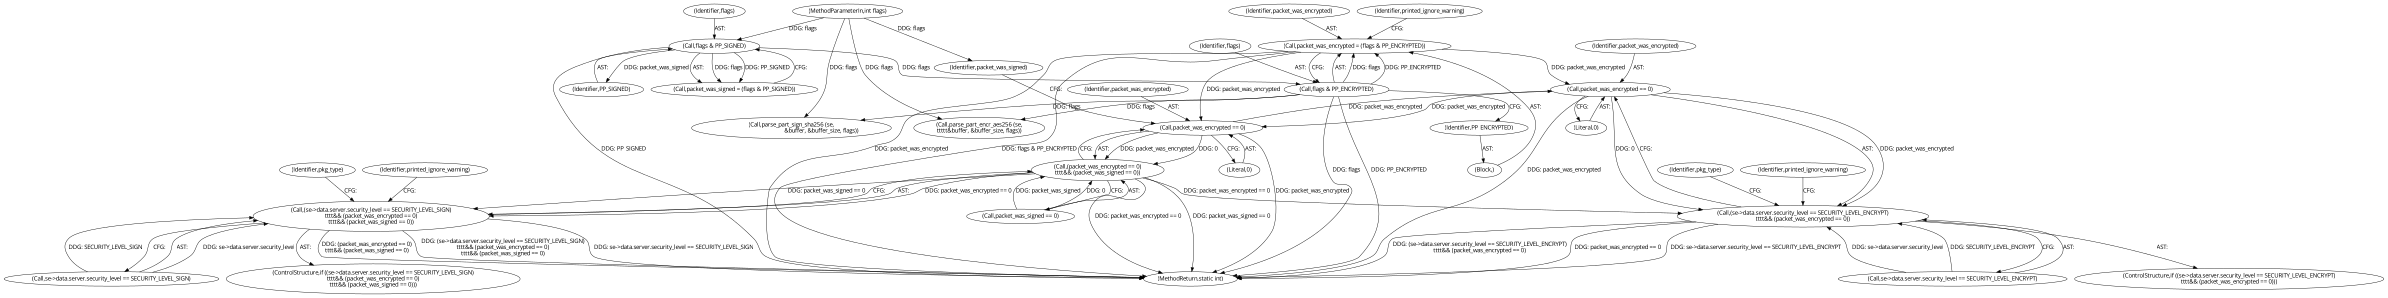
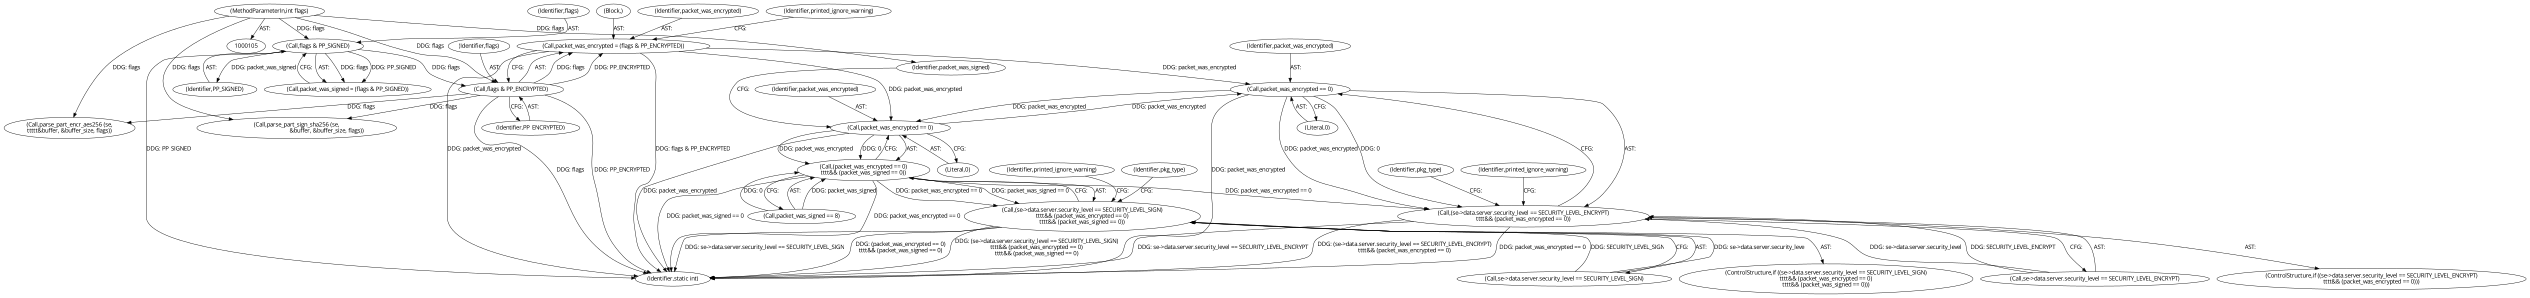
none -> (246, 46)
none -> (395, 48)
(1482, 147) -> (527, 110)
(1021, 216) -> (802, 216)
(1190, 279) -> (673, 279)
